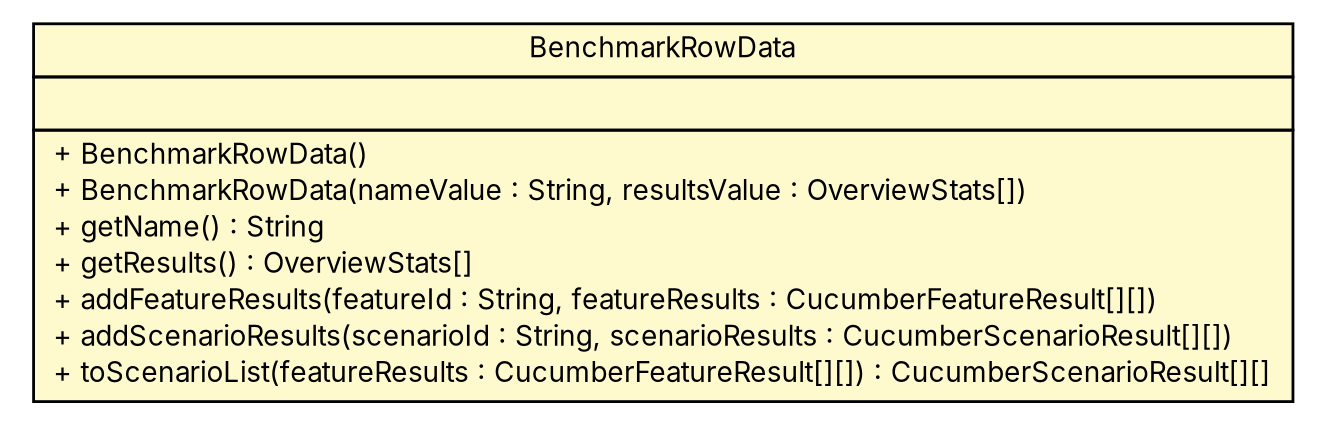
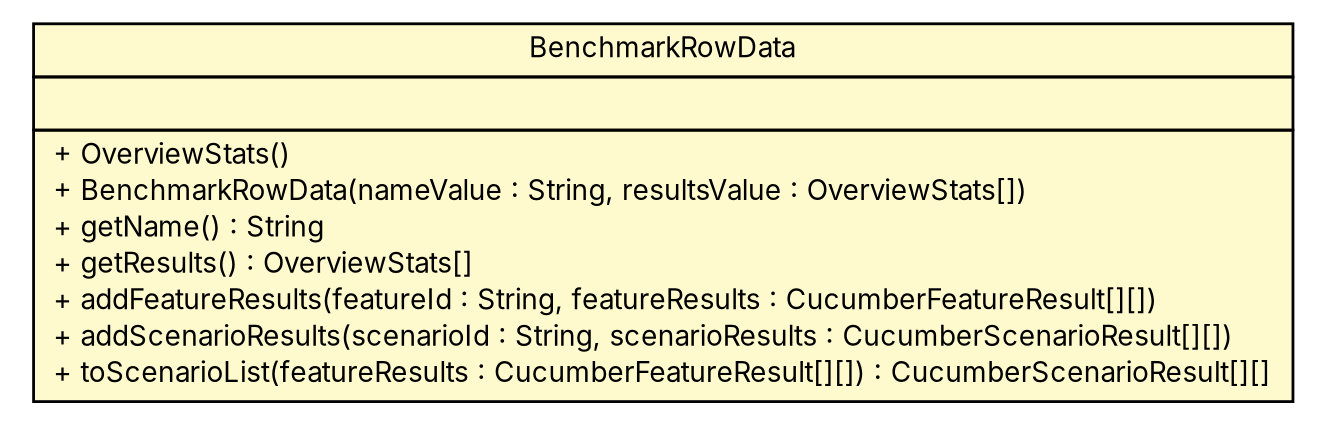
(211, 155) -> (172, 155)
